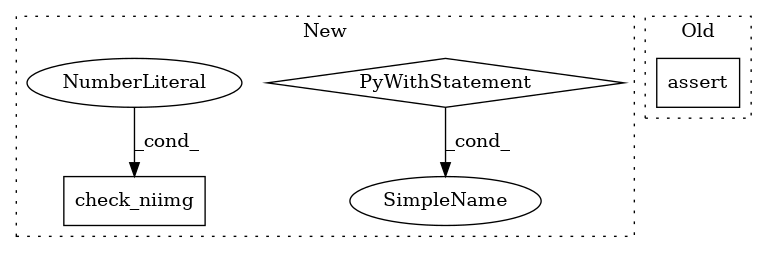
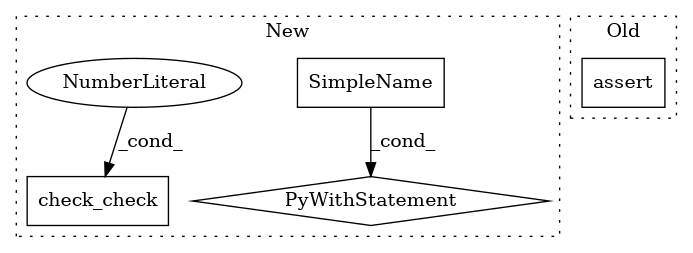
(446, 135) -> (371, 135)
(134, 201) -> (98, 201)
(446, 201) -> (371, 83)
